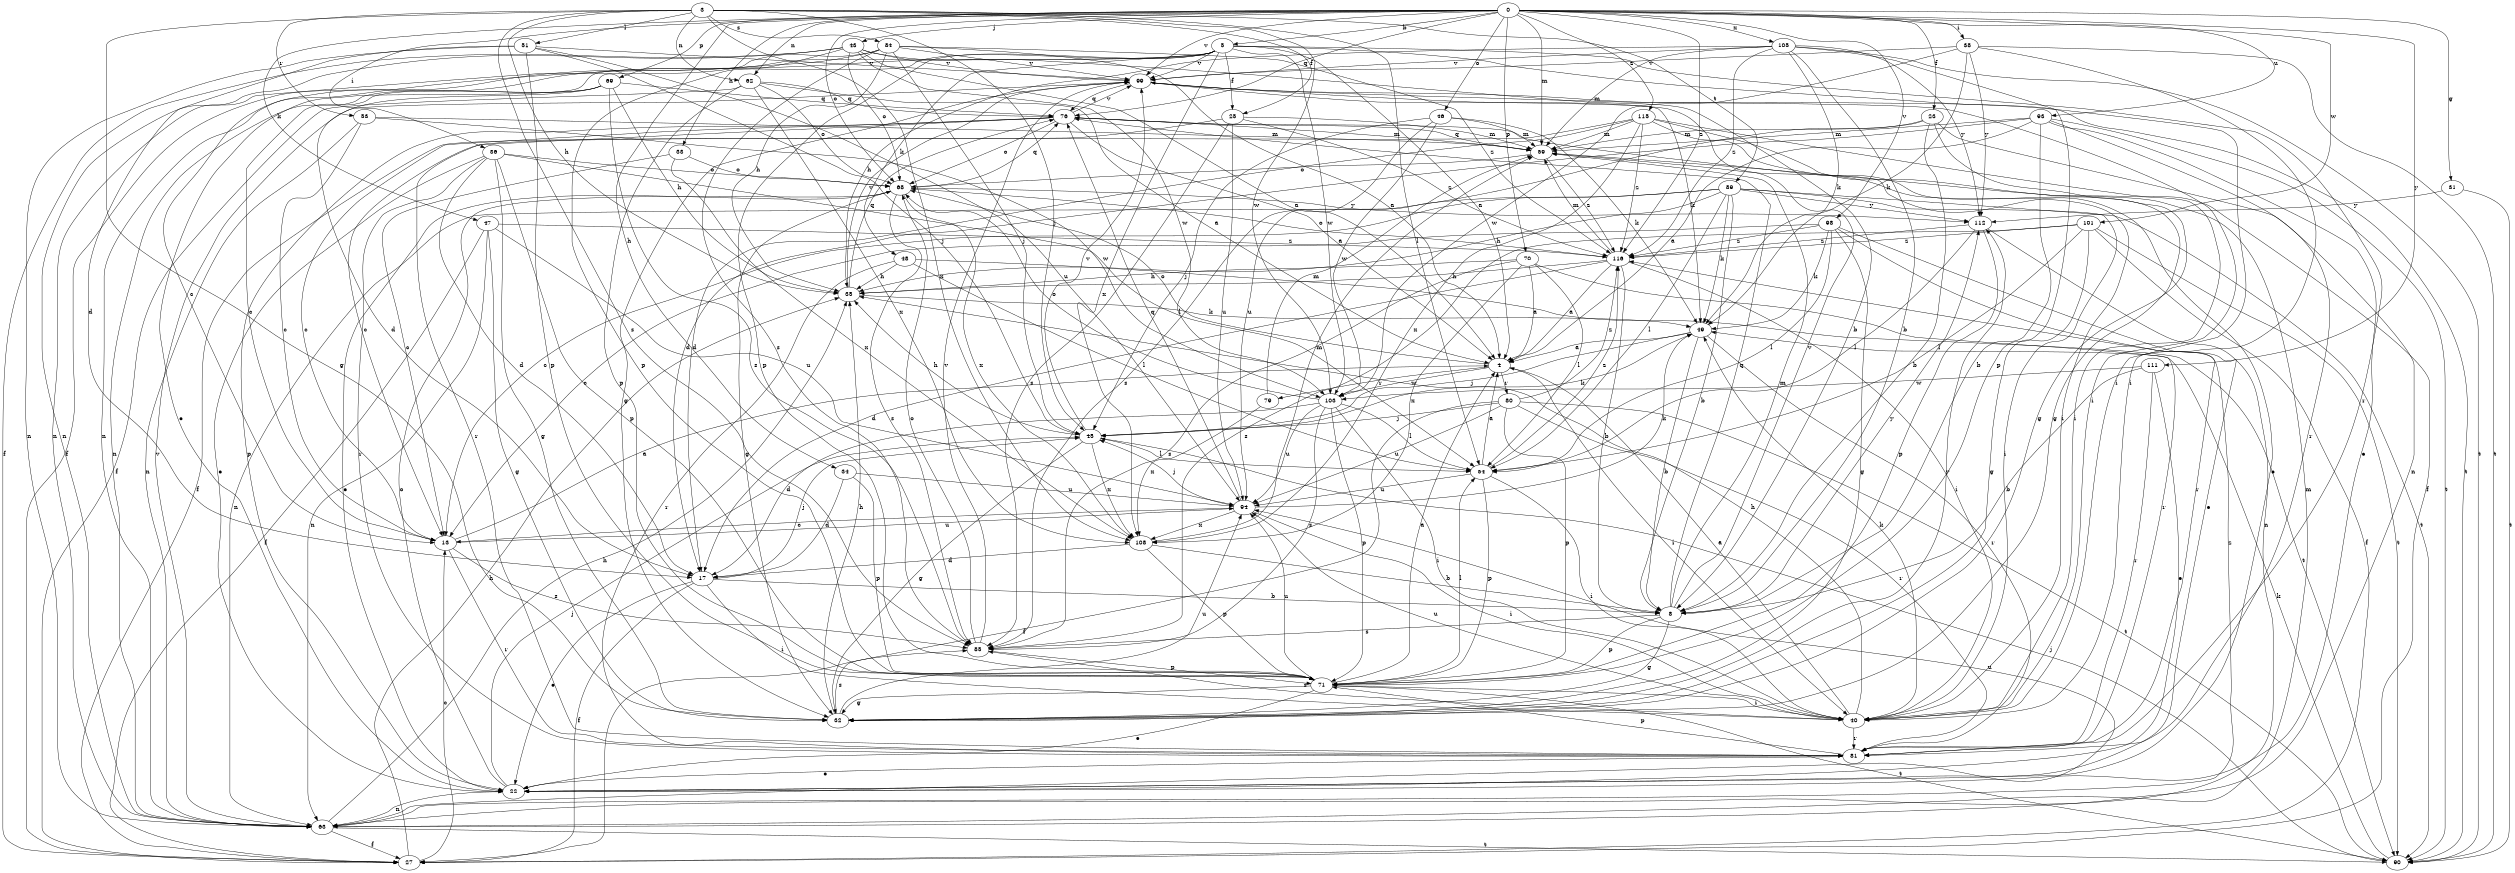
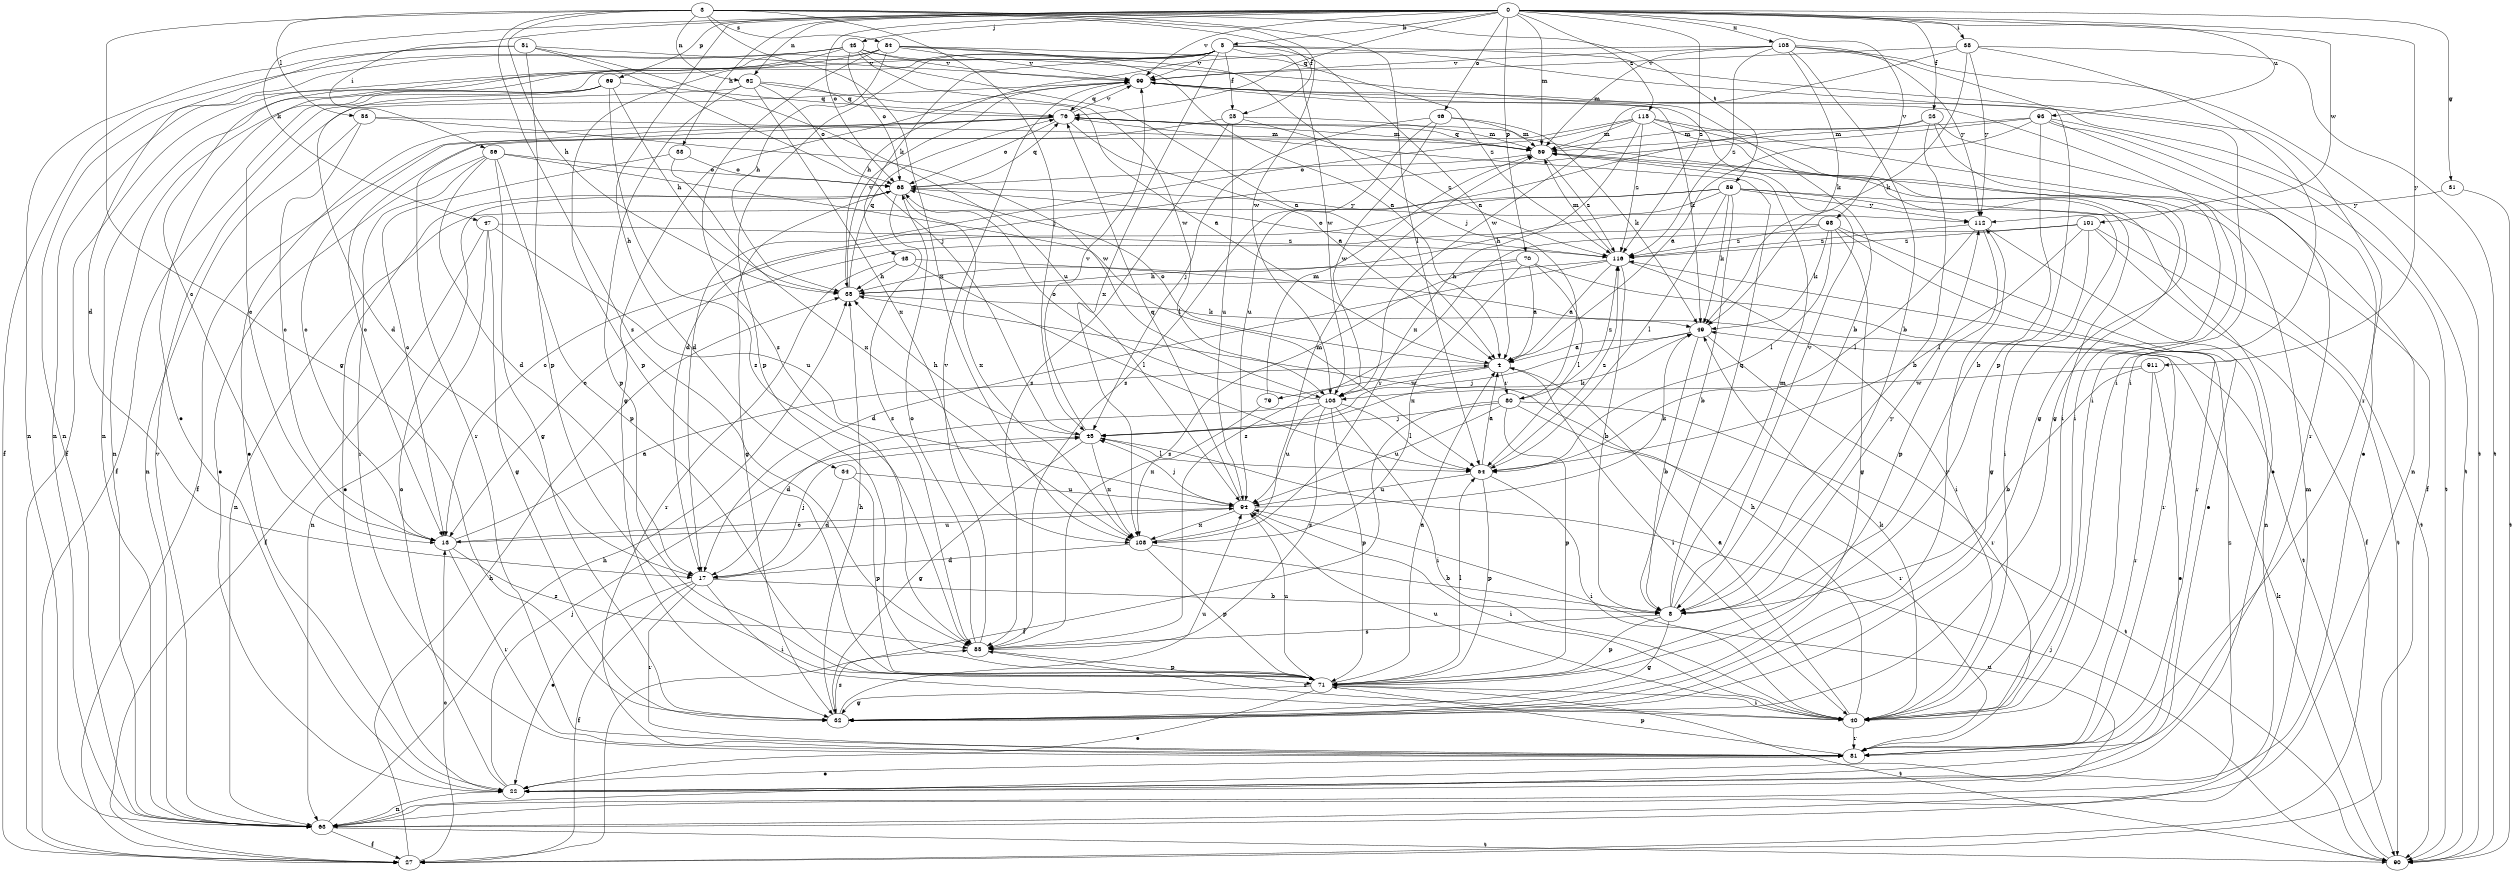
(585, 34) -> none
(281, 63) -> (281, 63)
(1026, 254) -> (1283, 106)
(2153, 365) -> (2153, 365)
(249, 454) -> (249, 454)
none -> (1165, 750)
